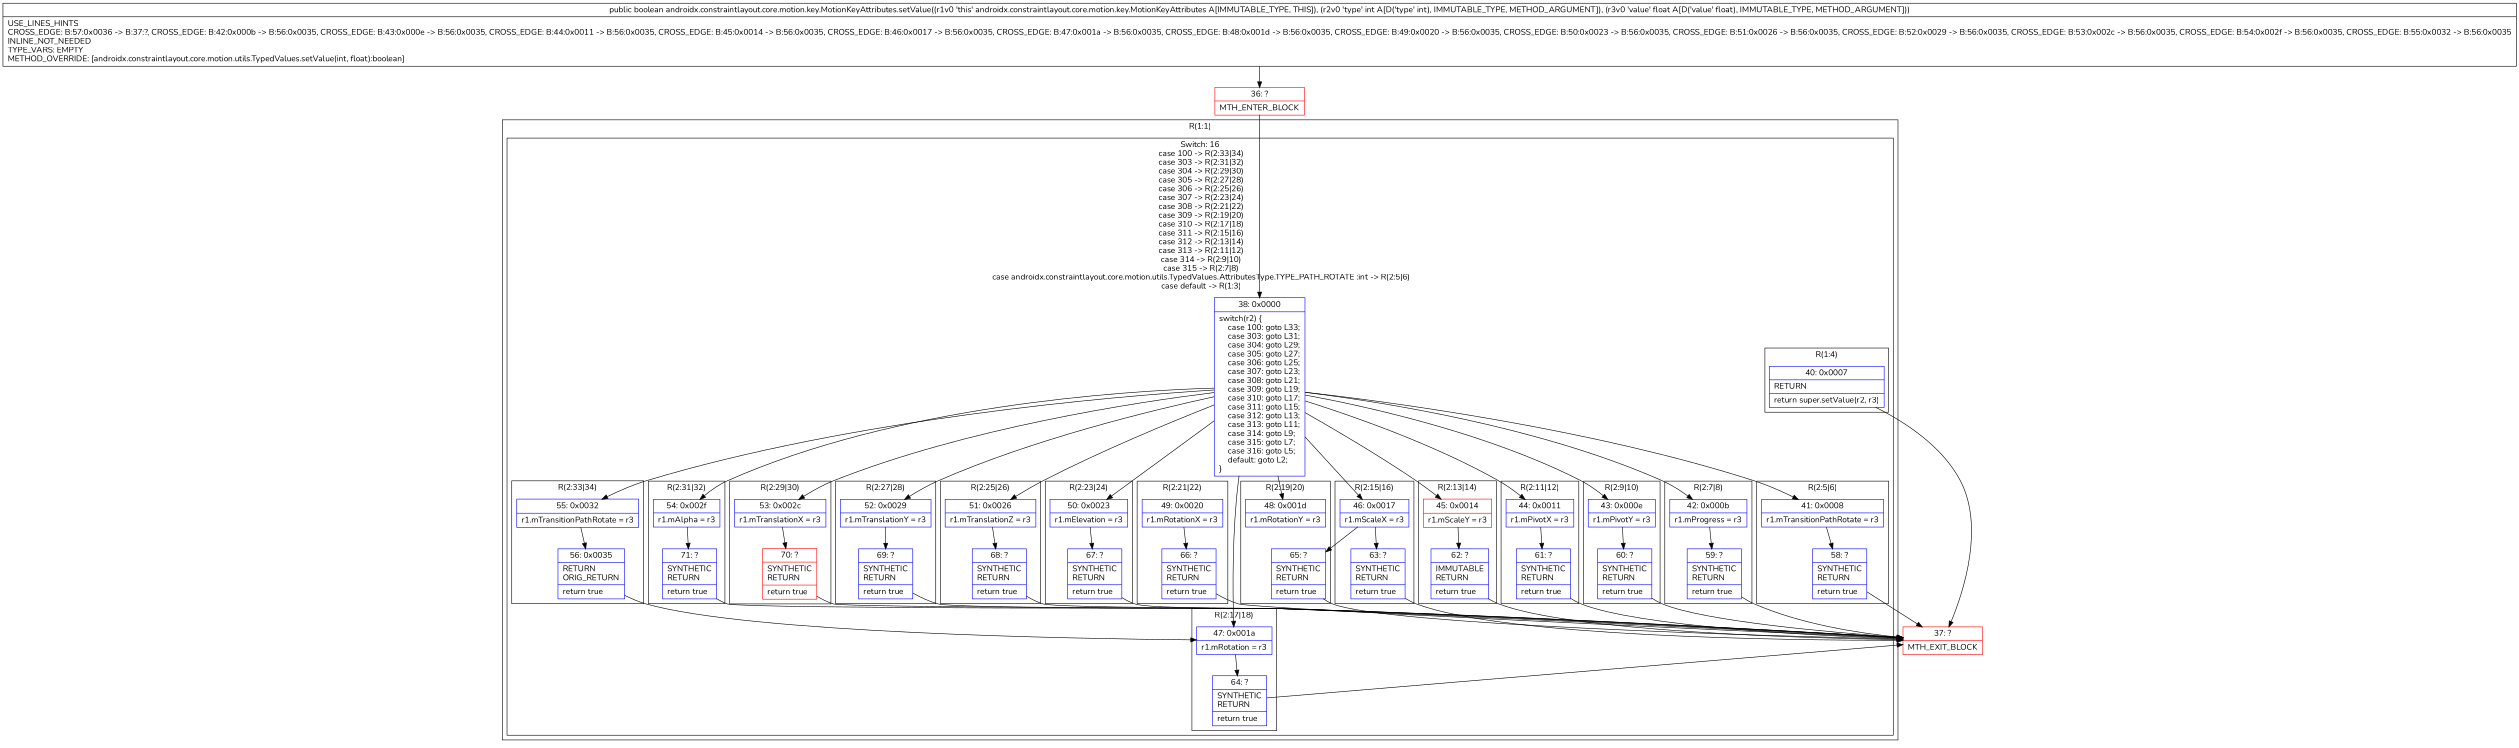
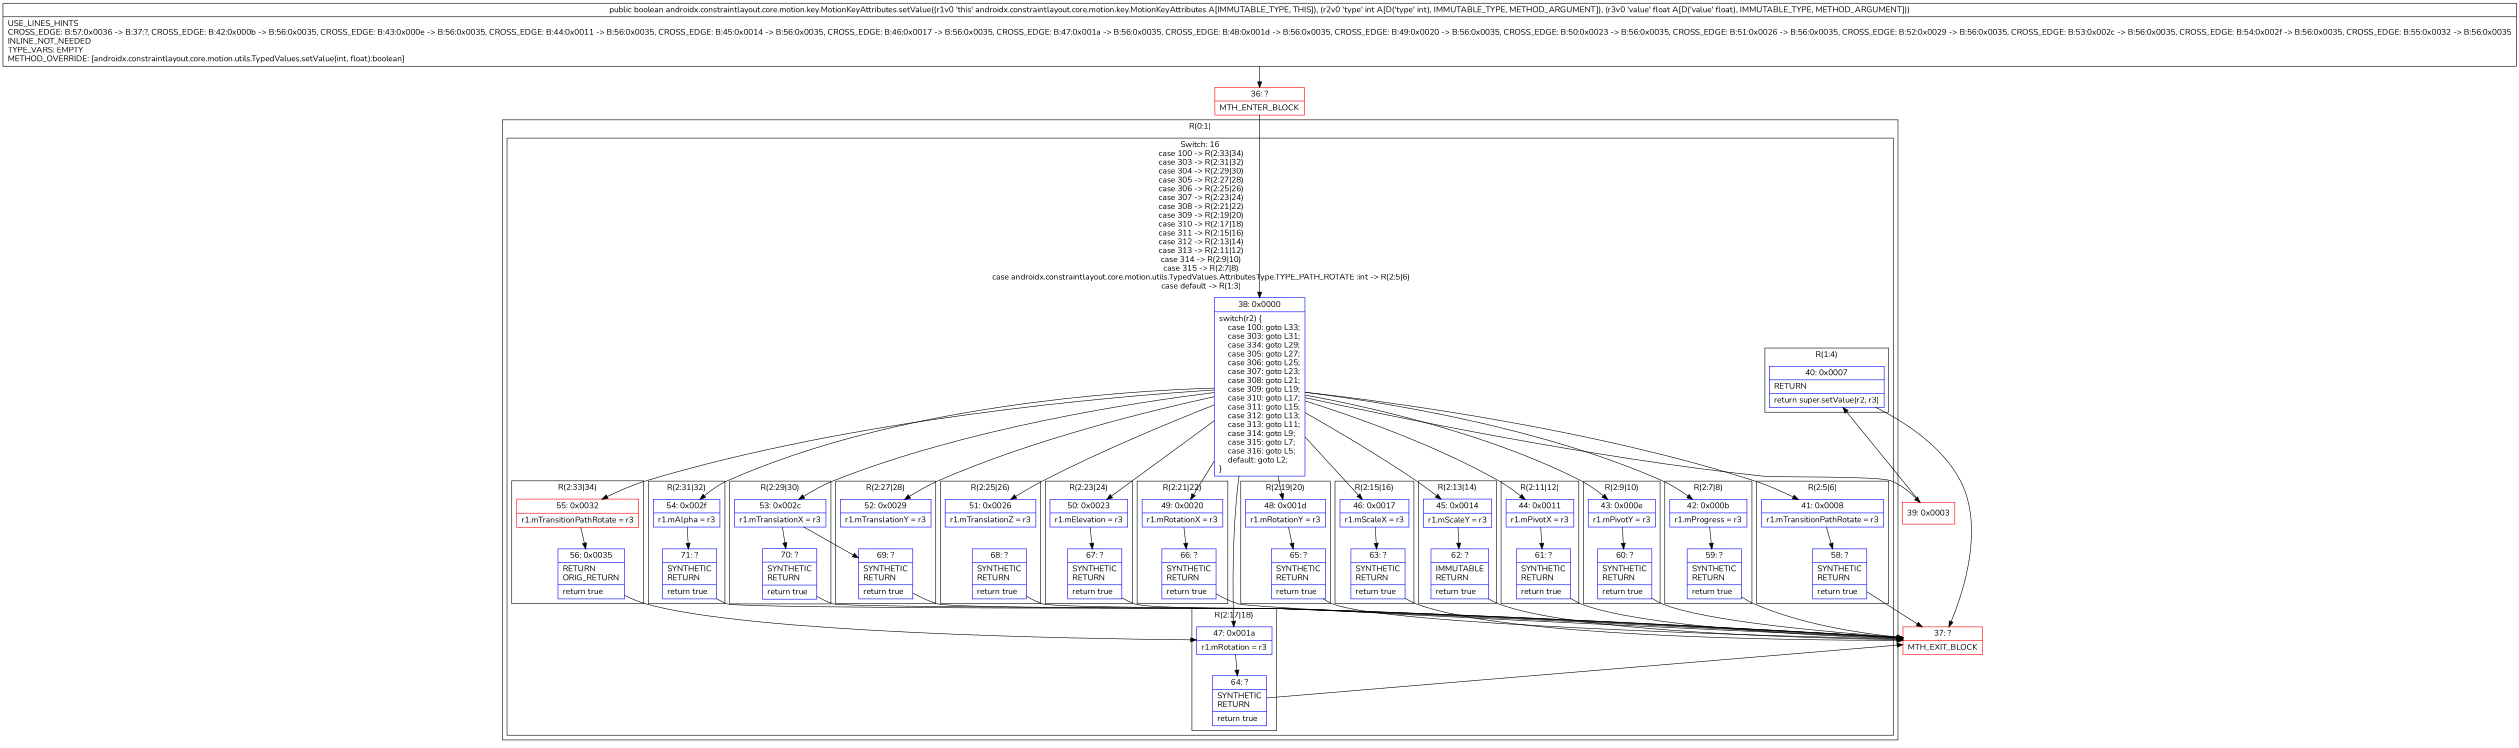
(1200, 127) -> (1200, 127)
(1260, 345) -> (1260, 345)
none -> (1204, 477)
(578, 513) -> (578, 513)
(1458, 513) -> (1458, 513)
none -> (1929, 513)
(886, 535) -> (827, 540)
(994, 535) -> none
(1344, 538) -> (1290, 535)
(790, 574) -> (790, 574)
